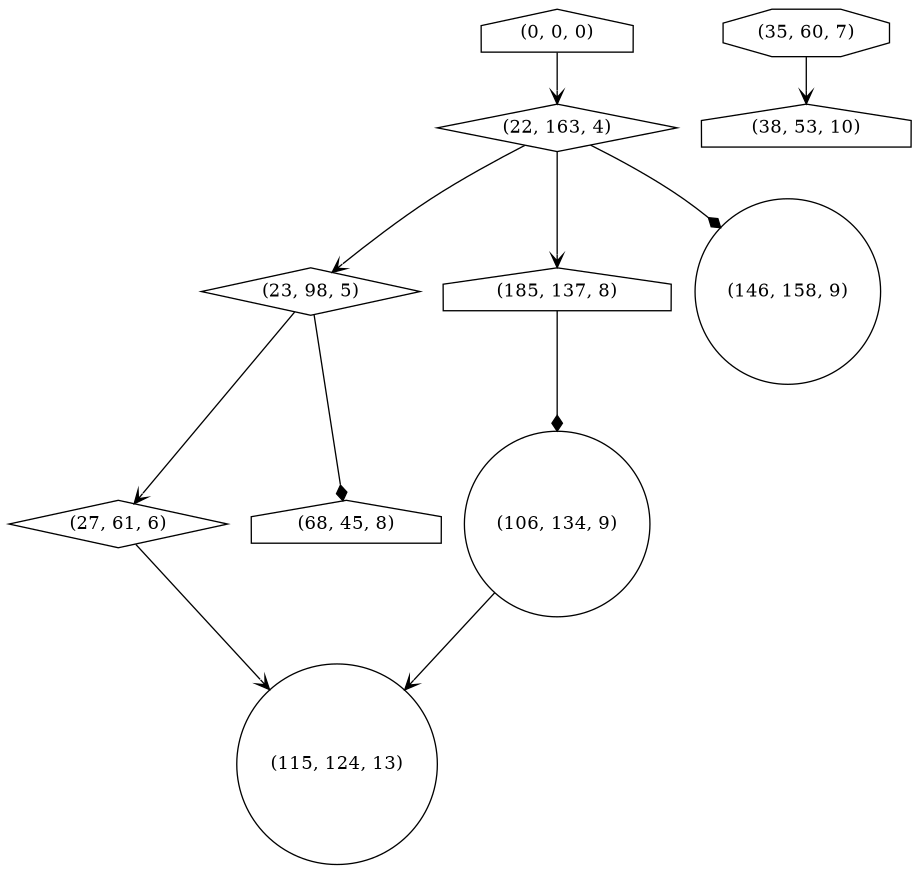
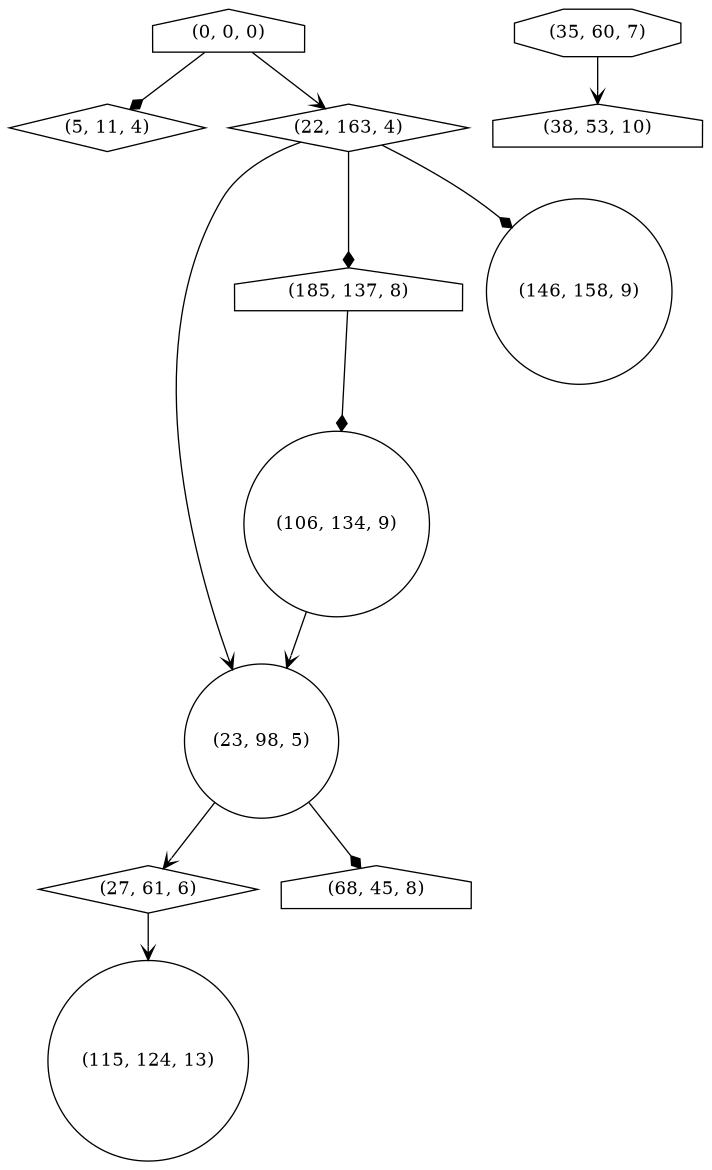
none -> (107, 128)
(557, 203) -> (349, 202)
(311, 292) -> (262, 741)
(454, 636) -> (299, 634)
